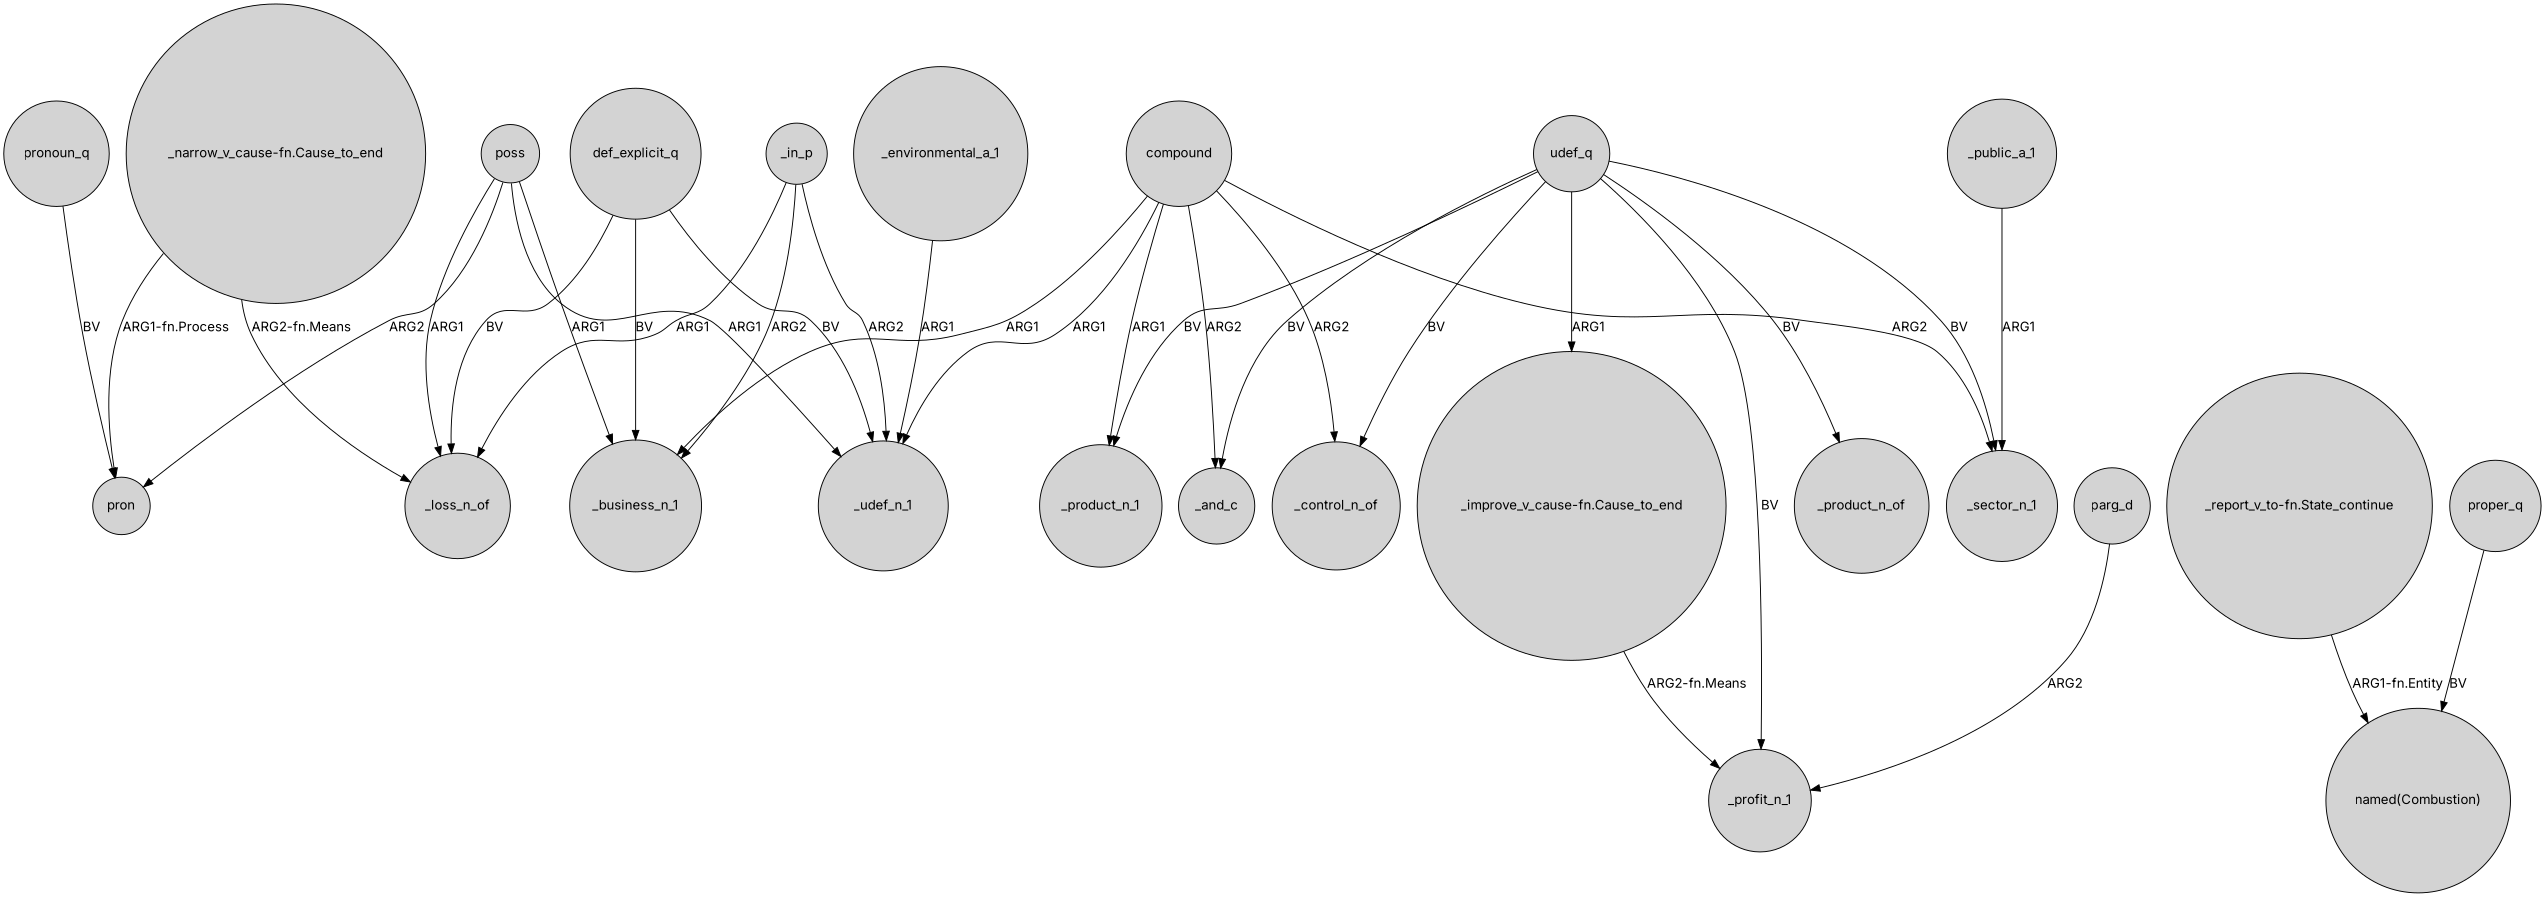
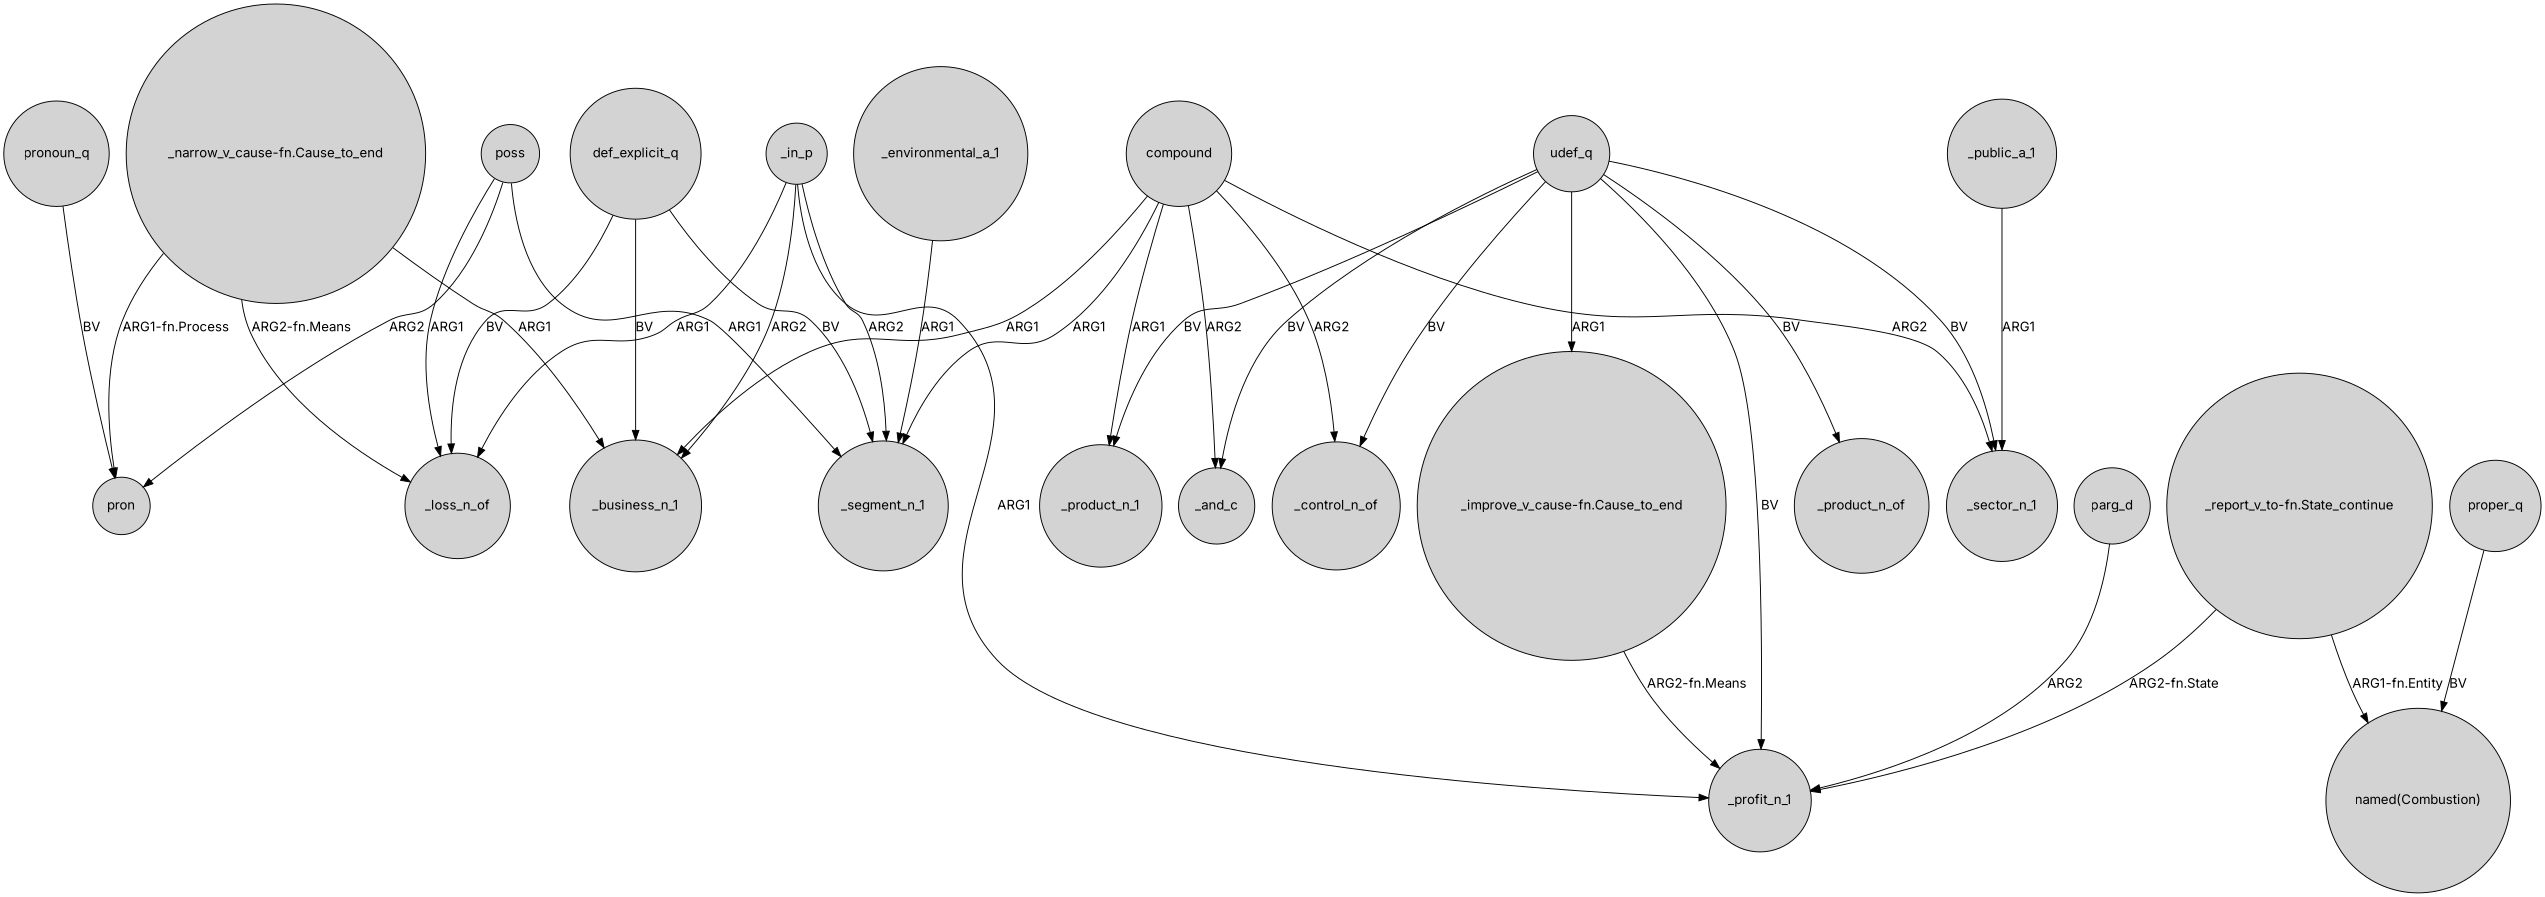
(565, 315) -> (511, 327)
(883, 506) -> (883, 506)
none -> (1043, 692)
none -> (2032, 728)
